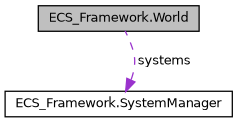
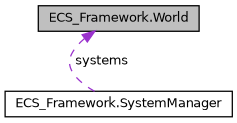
(134, 55) -> (71, 68)
